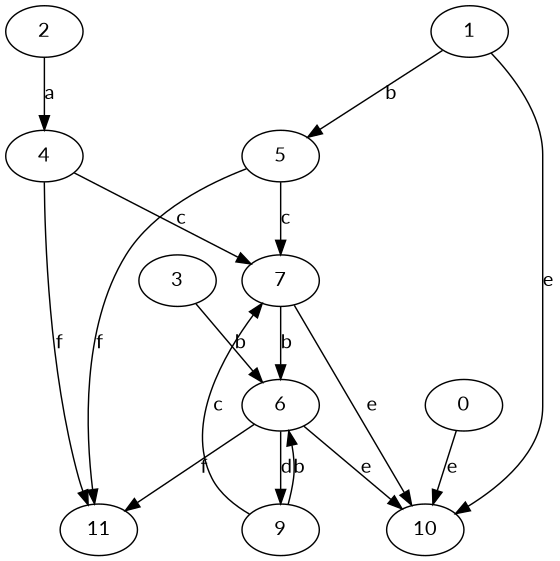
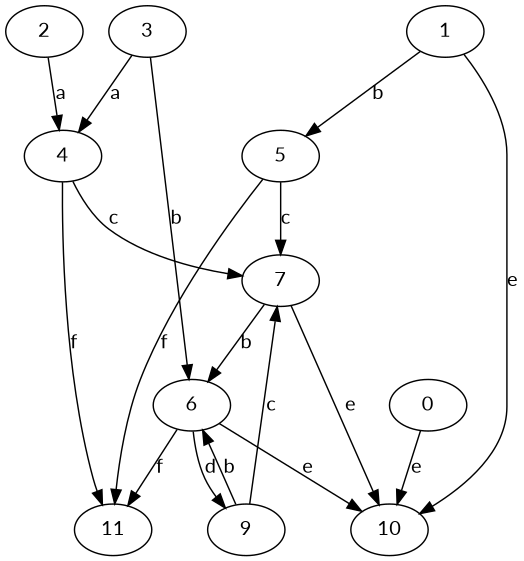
none -> (110, 88)
